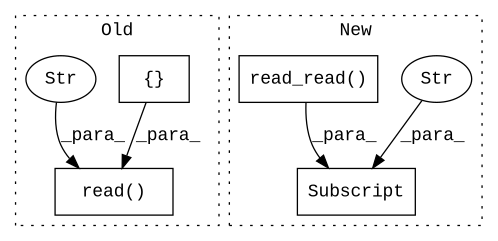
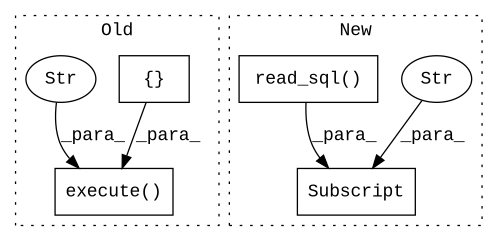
(308, 79) -> (308, 79)
(114, 192) -> (114, 192)
